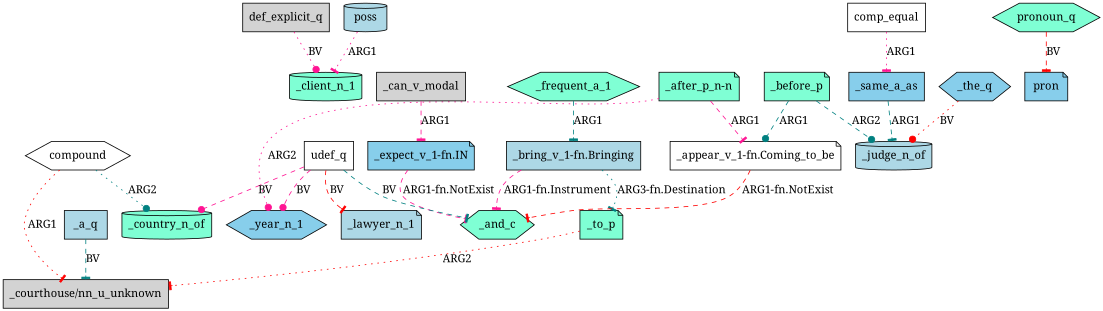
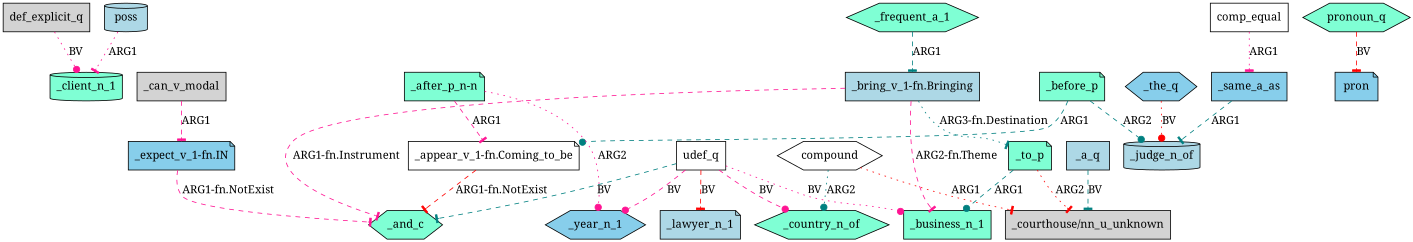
(167, 225) -> (822, 225)
none -> (947, 225)
